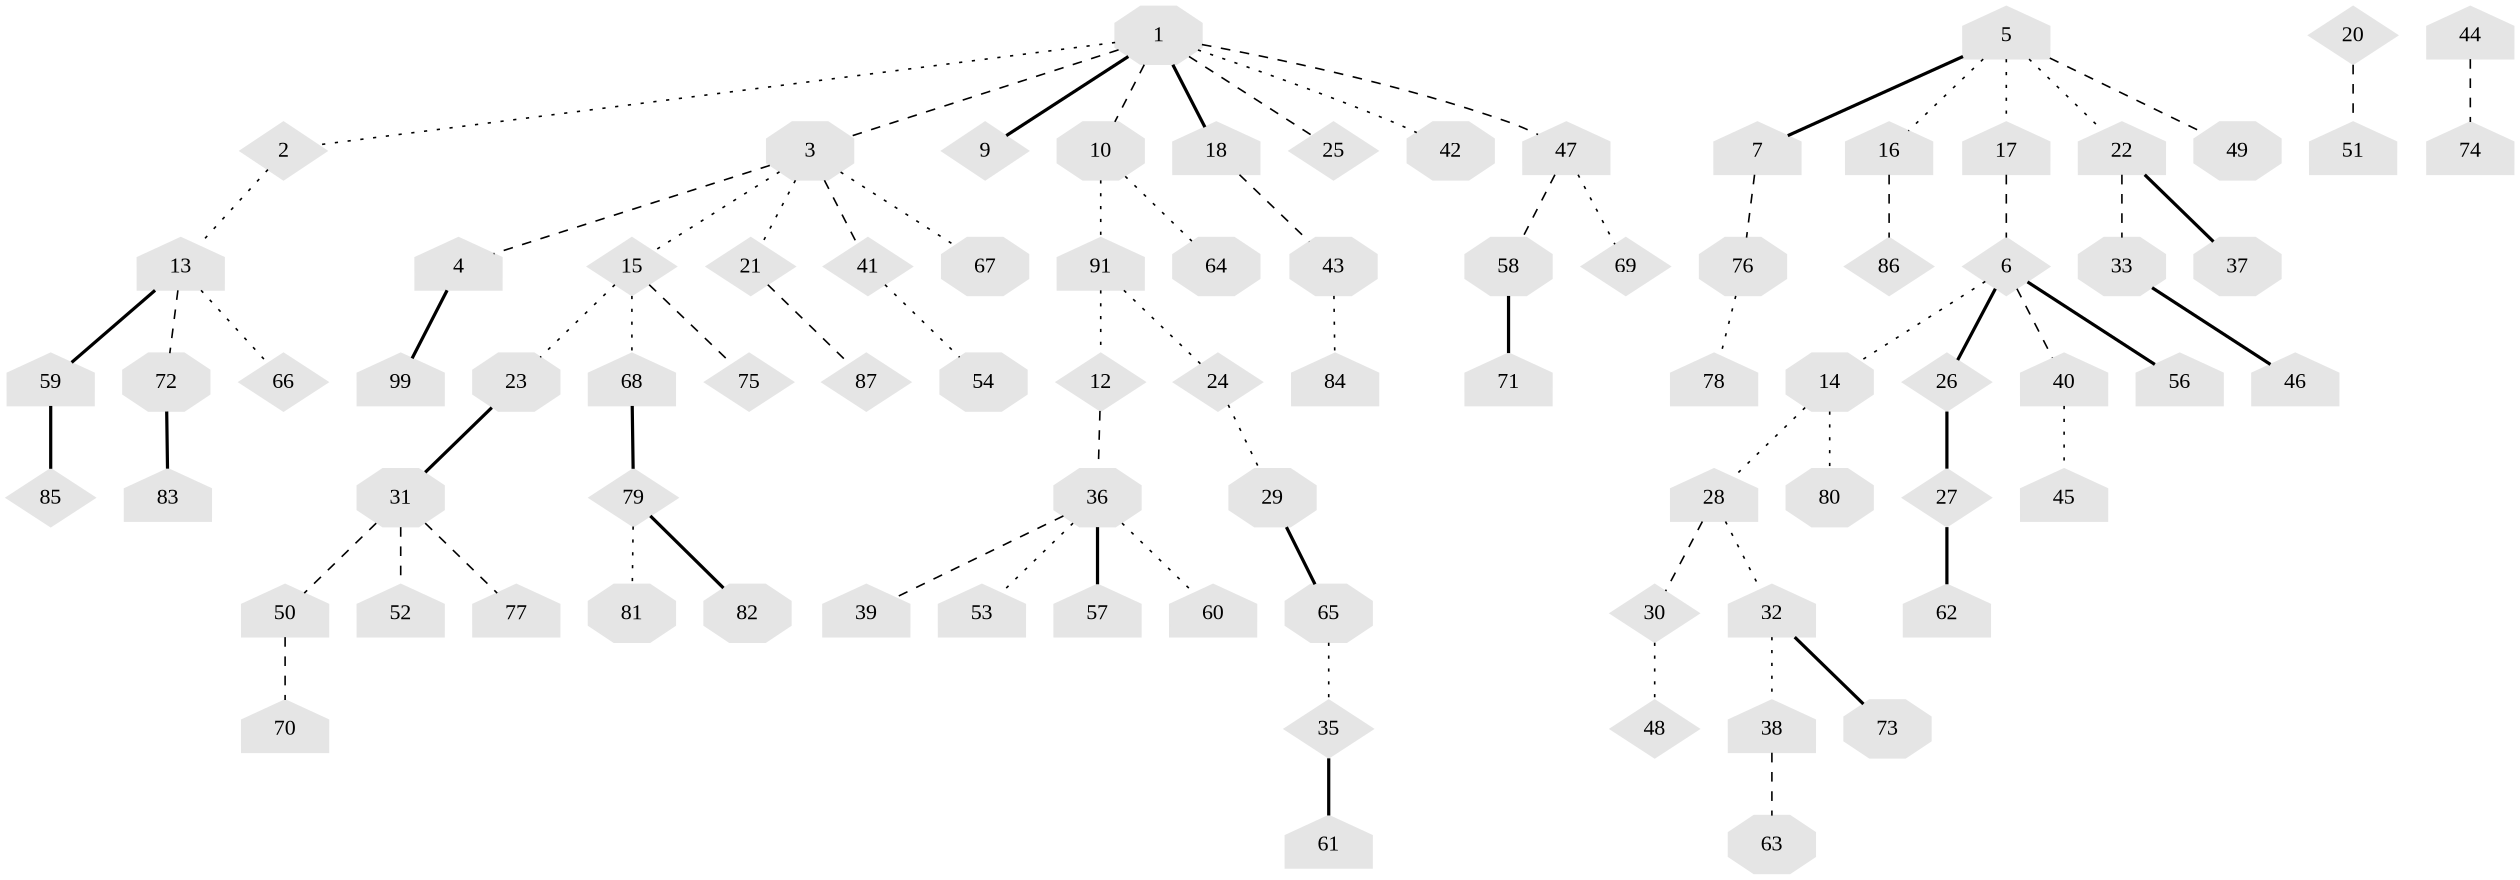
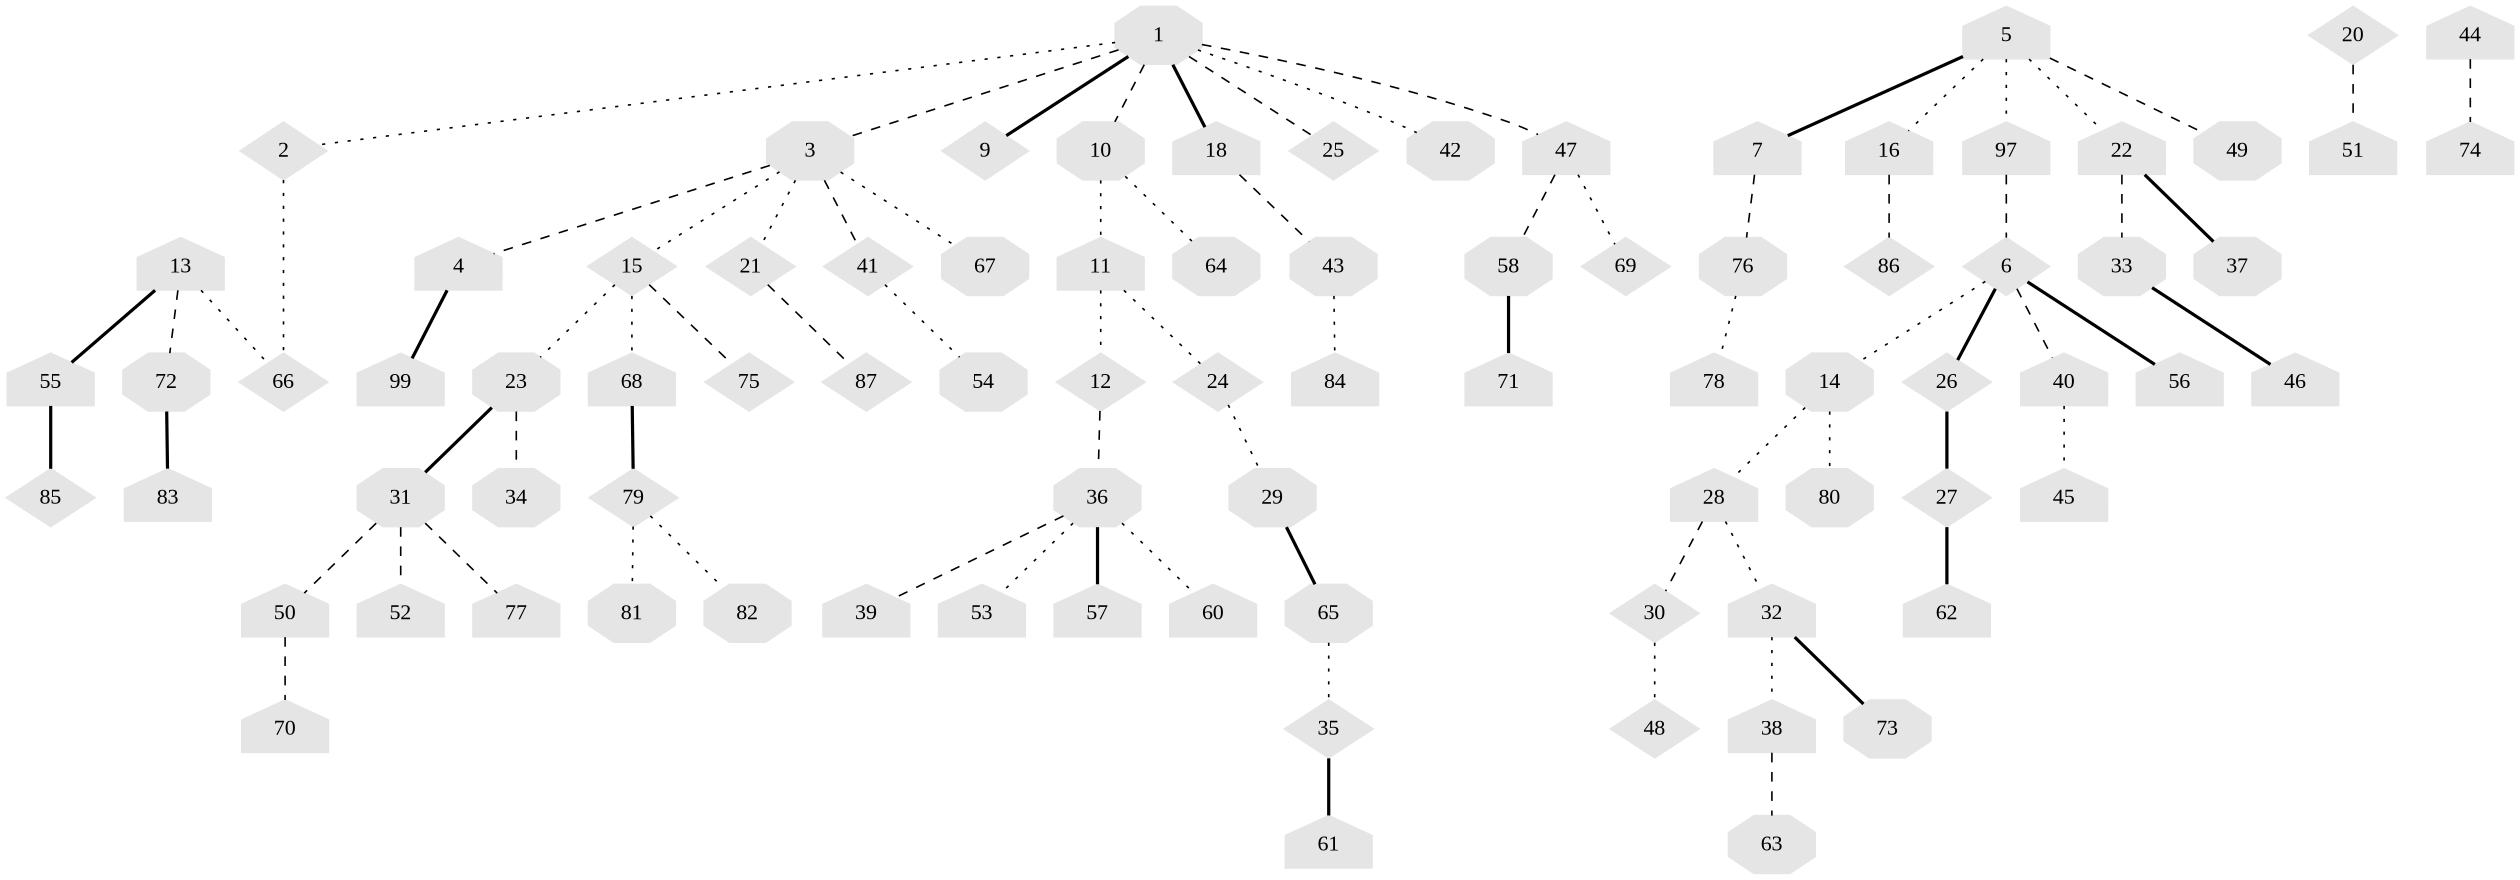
(2006, 151) -> (2006, 151)
(233, 208) -> (283, 266)
(1101, 267) -> (1101, 267)
(51, 382) -> (51, 382)
none -> (516, 498)
(687, 552) -> (687, 552)
